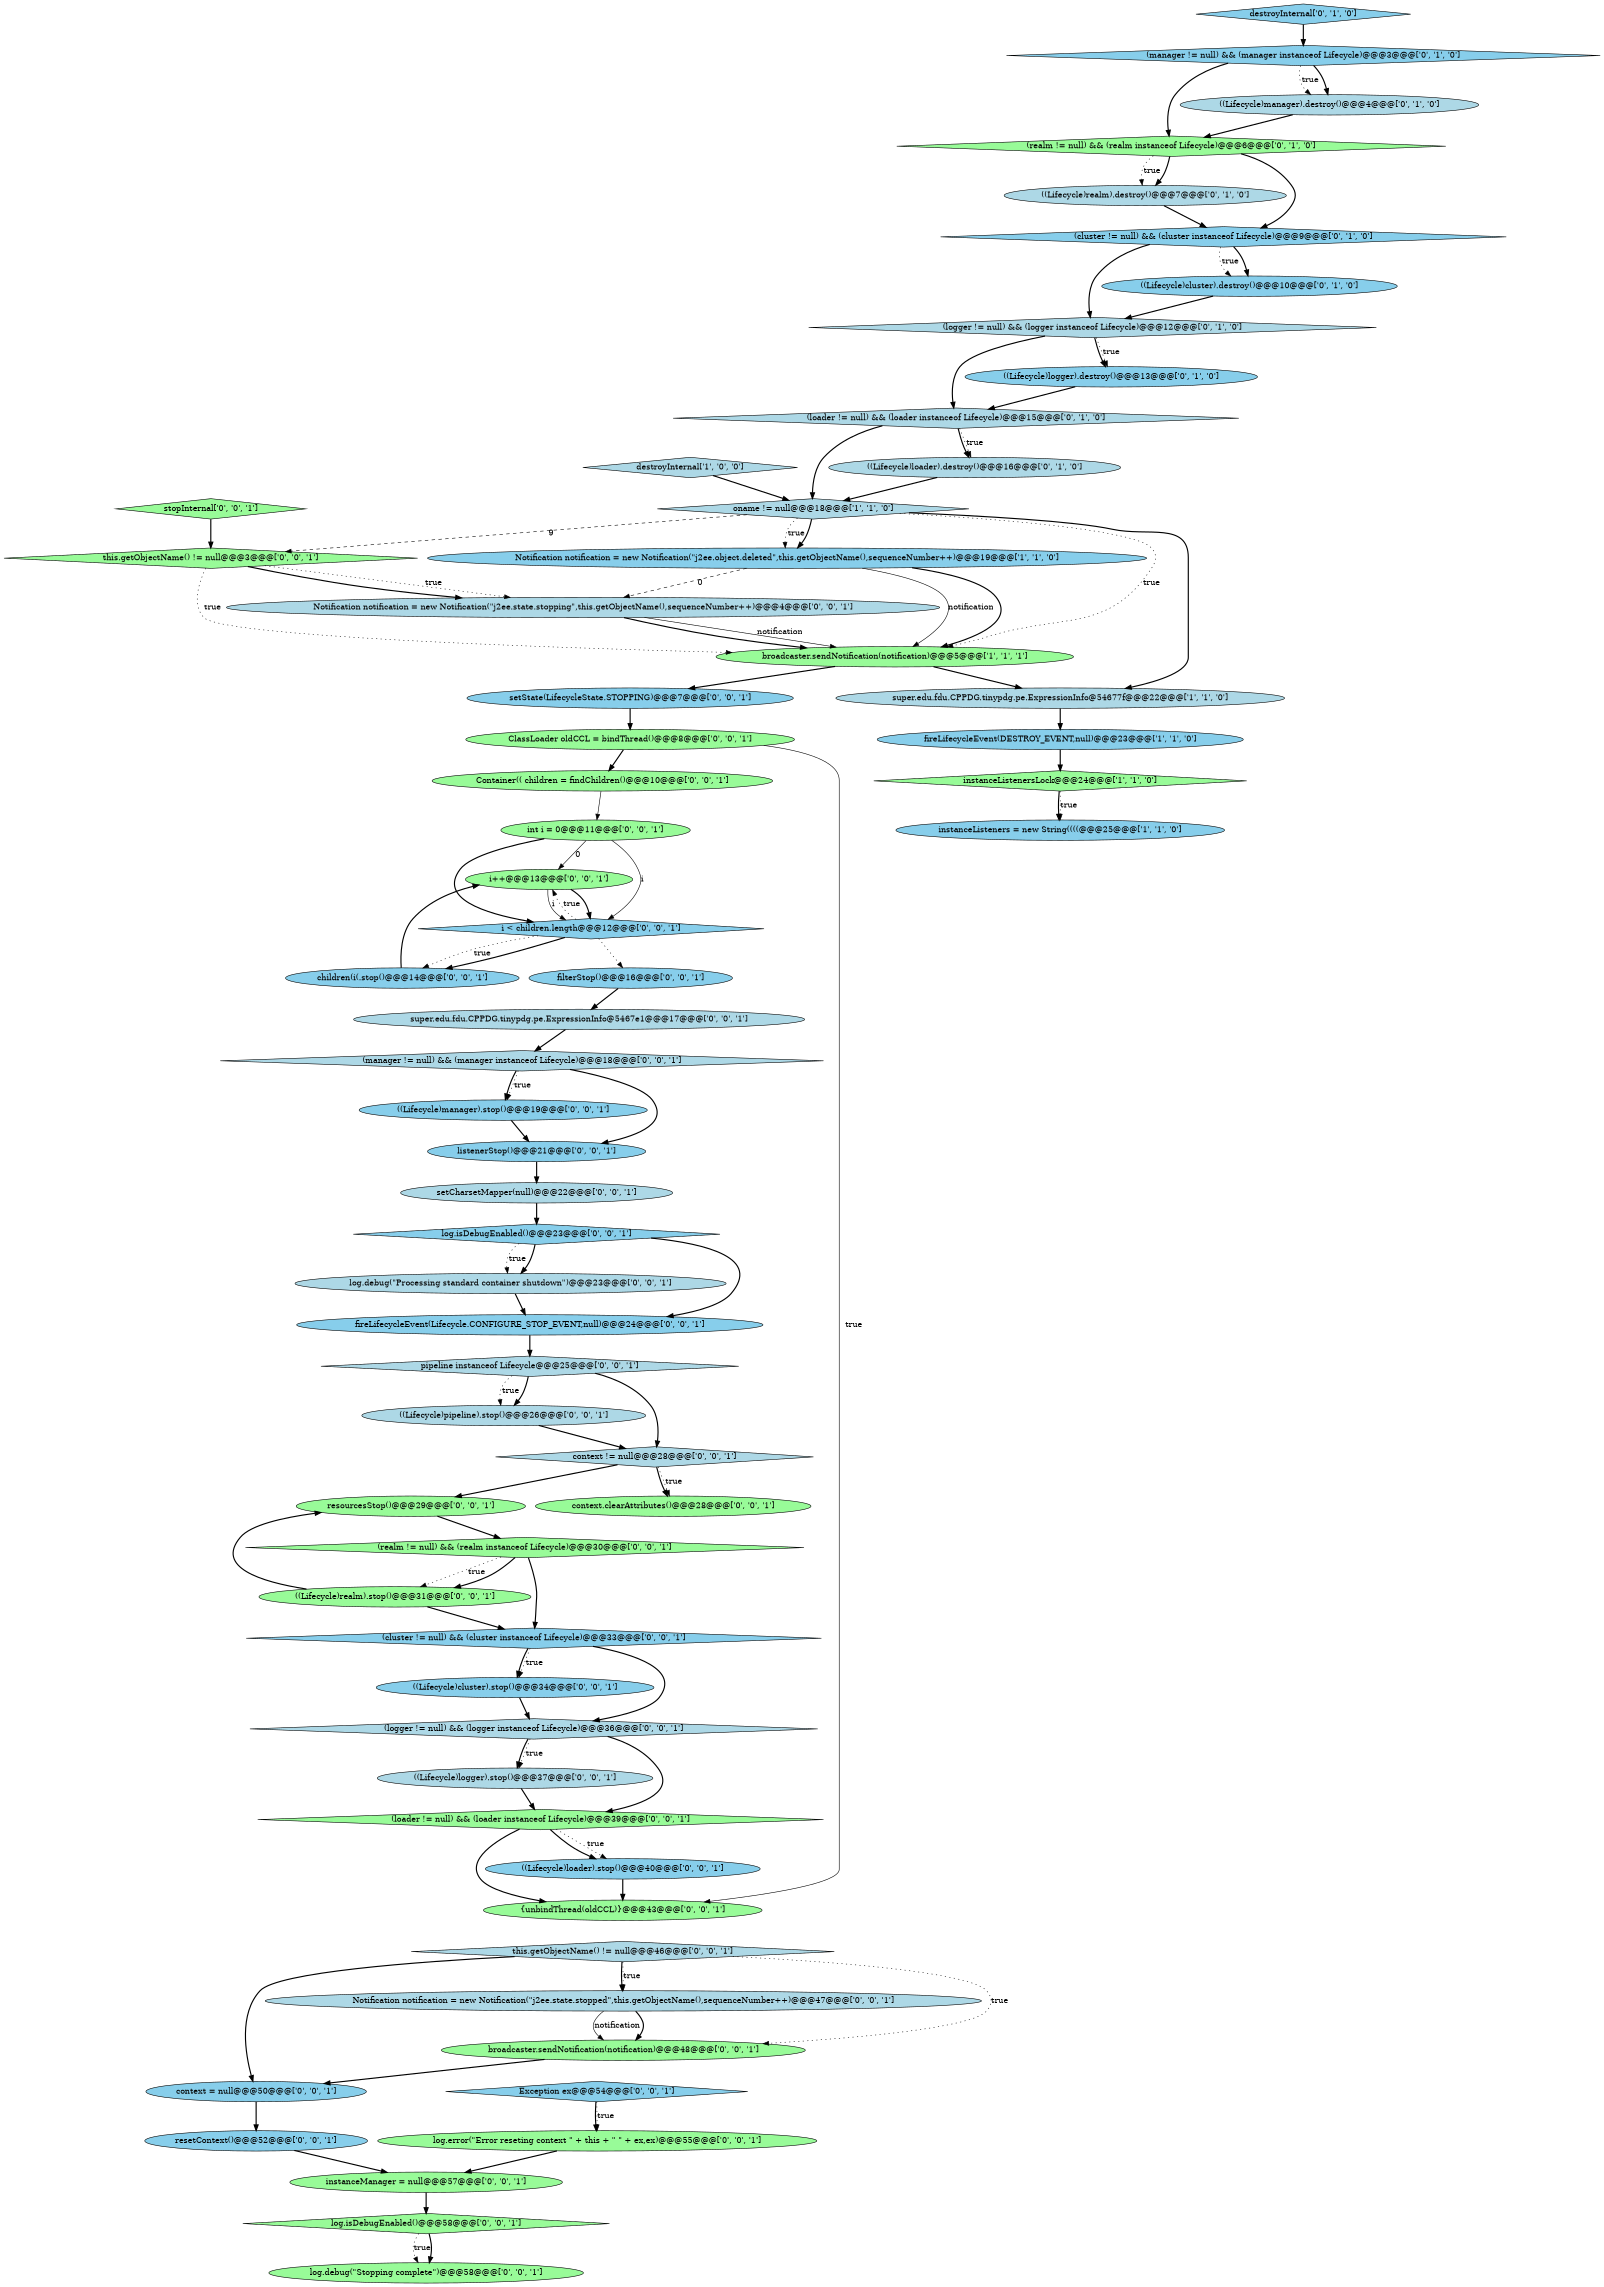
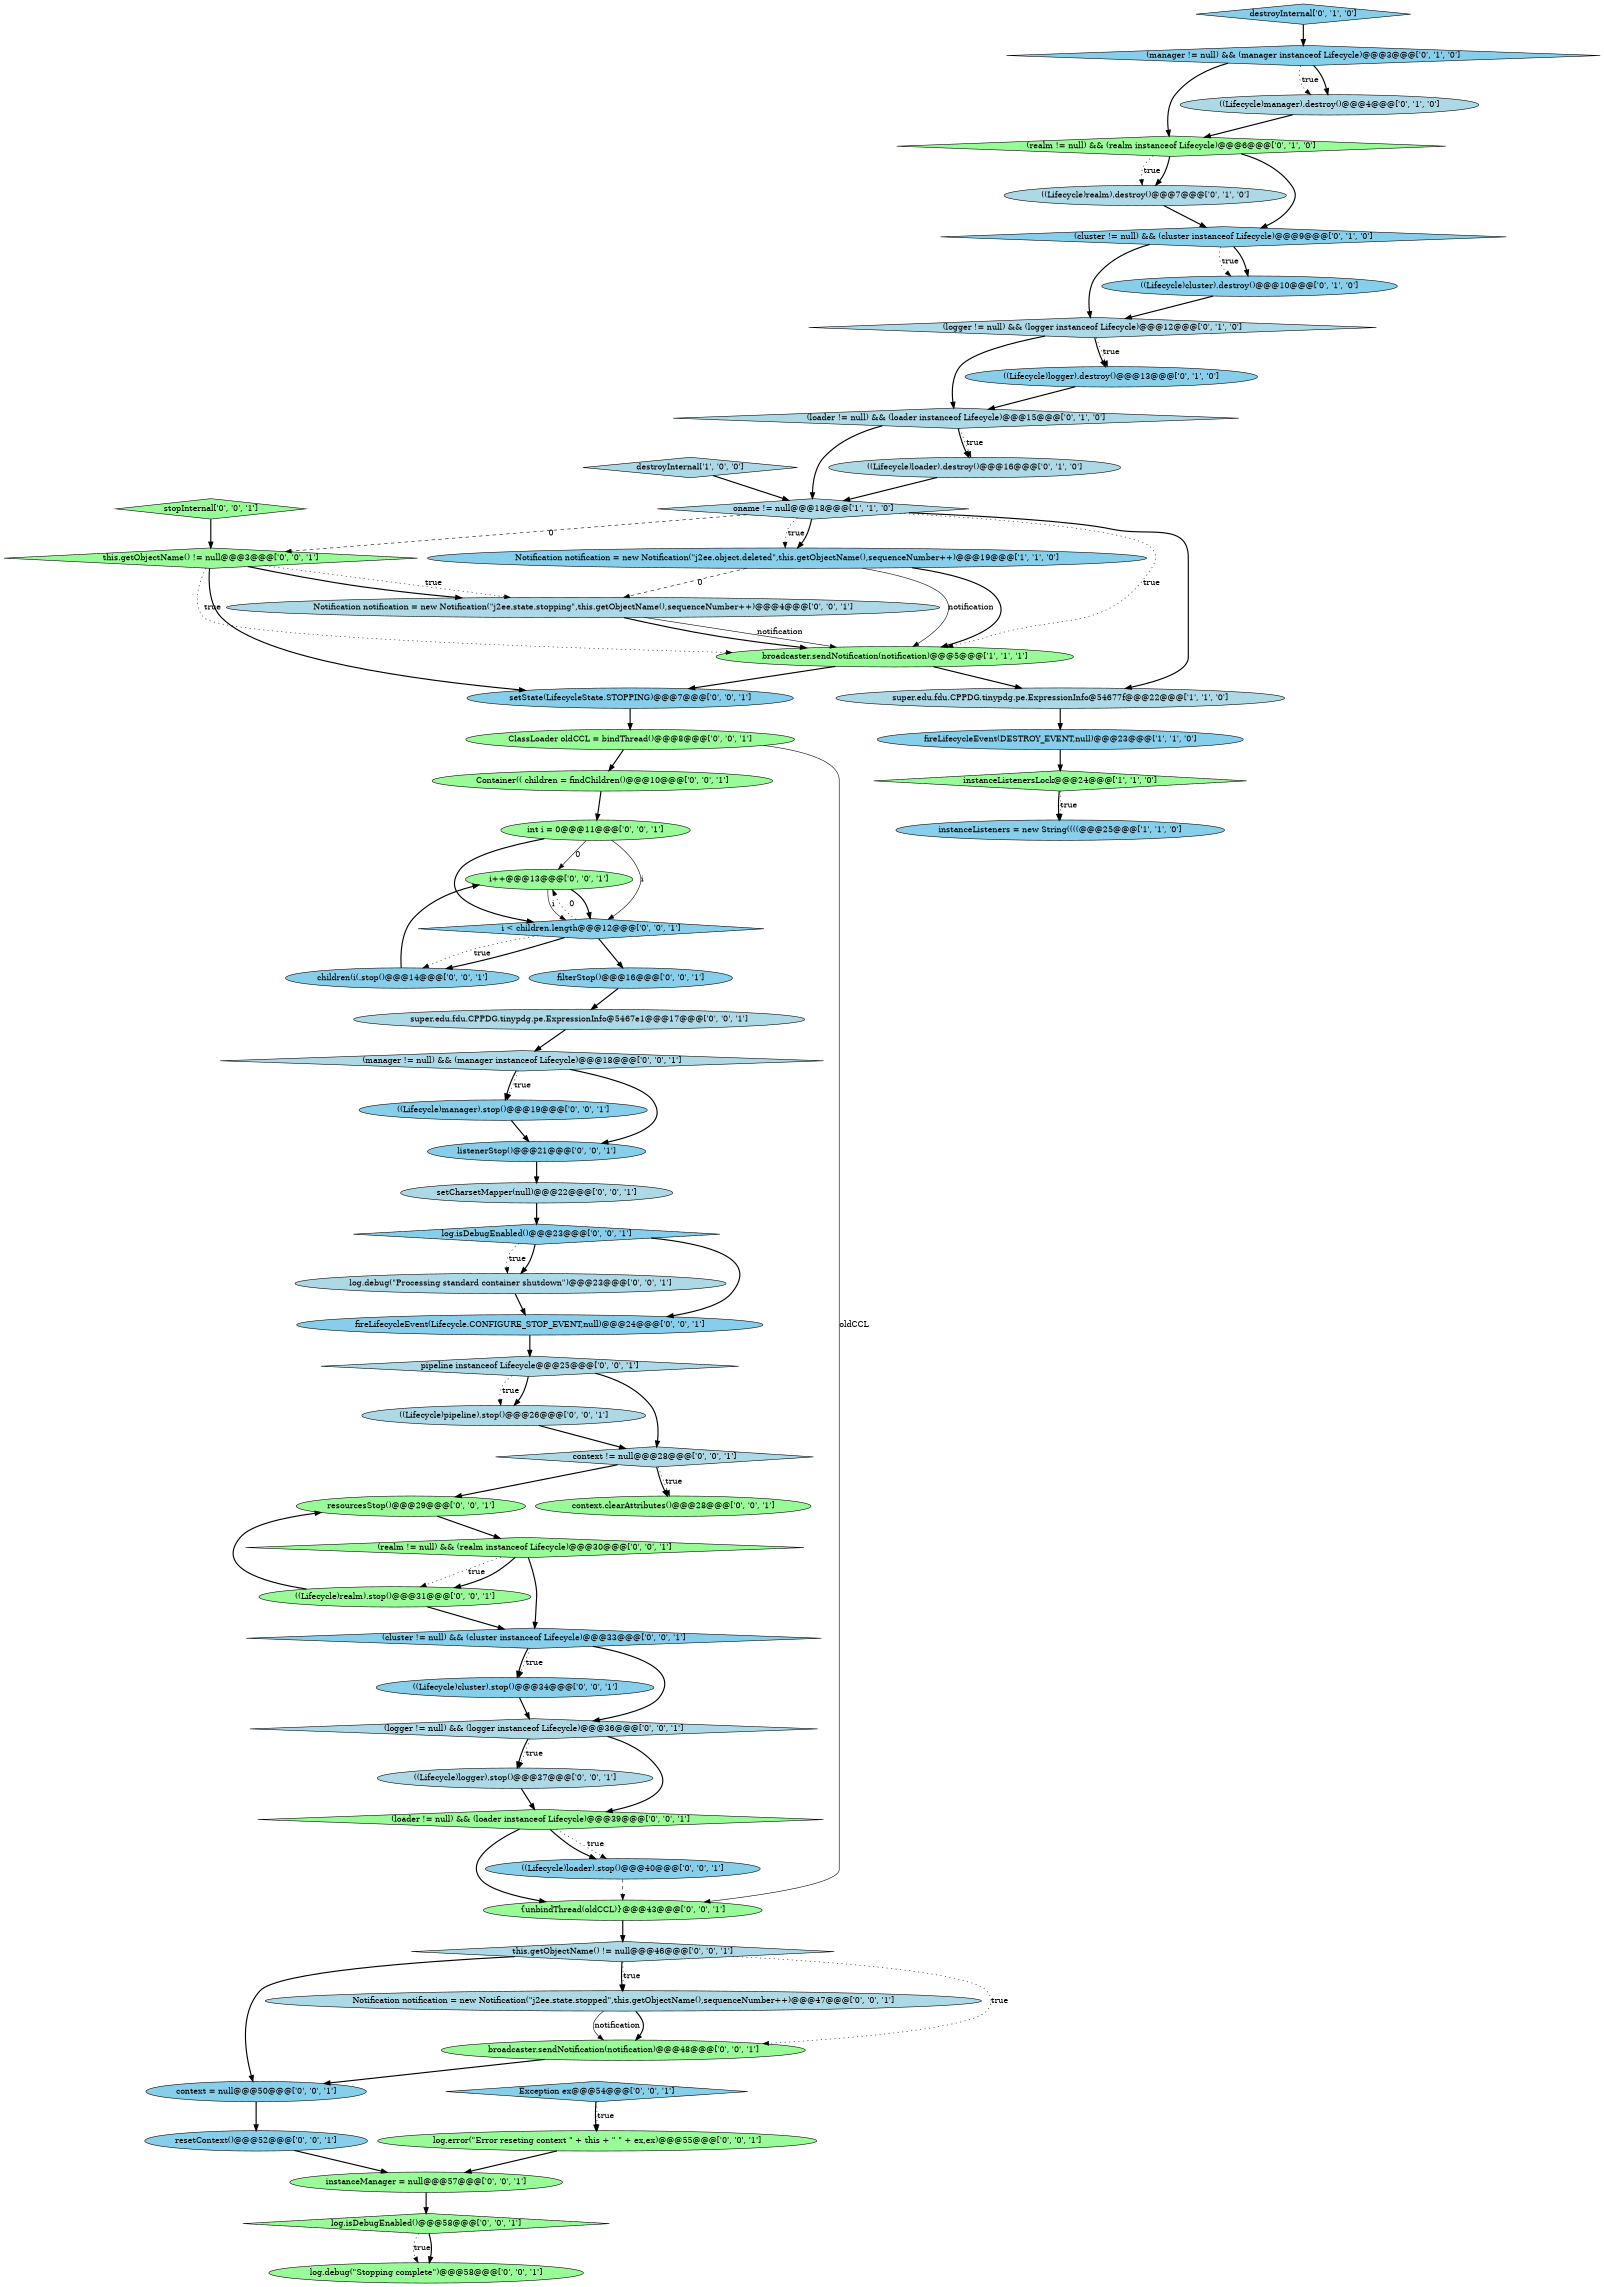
(551, 534) -> (551, 534)
none -> (340, 664)
(599, 803) -> (599, 803)
(572, 904) -> (572, 904)
(609, 951) -> (609, 951)
(854, 1325) -> (854, 1325)
(623, 1887) -> (623, 1887)
none -> (623, 1928)
